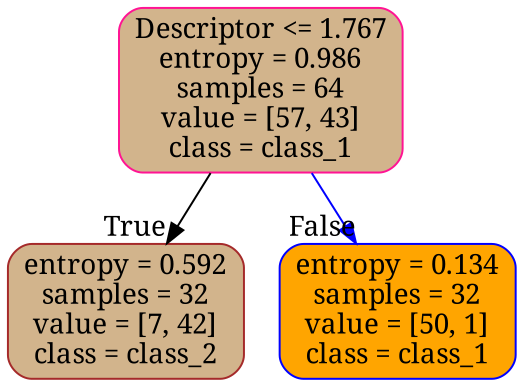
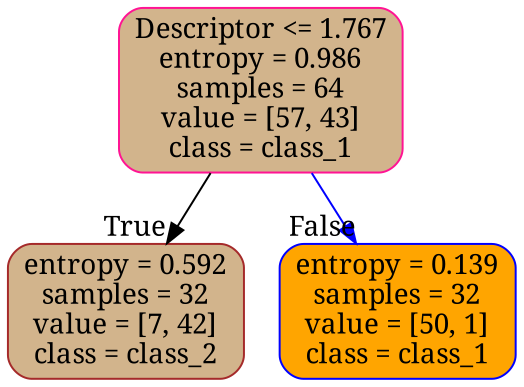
(398, 311) -> (398, 311)
